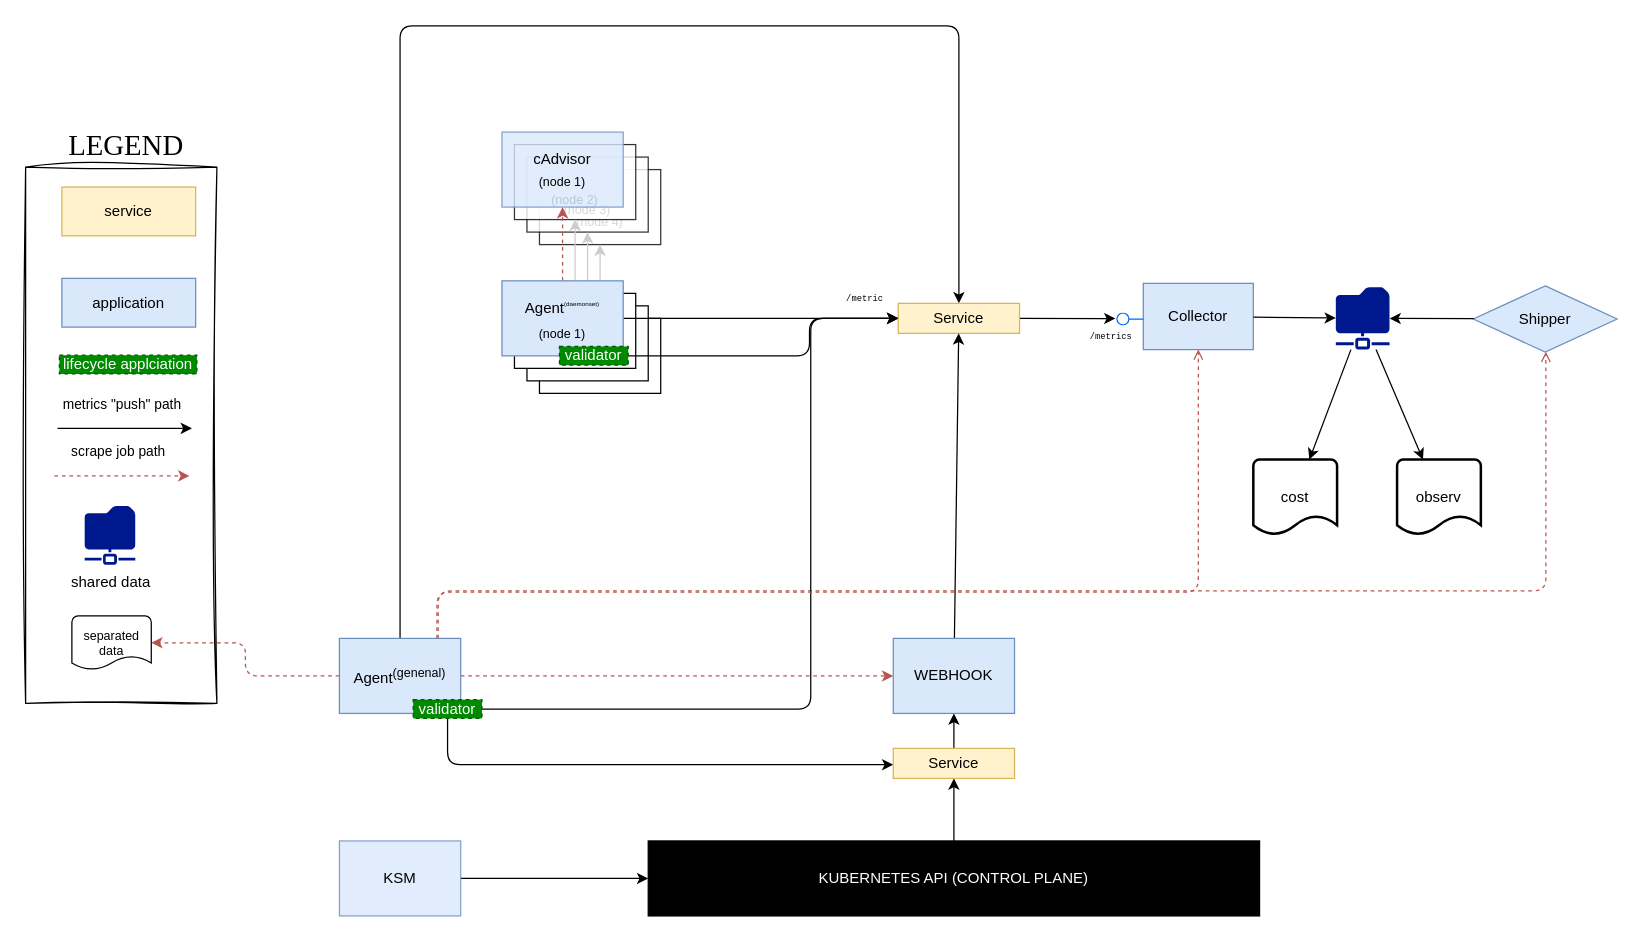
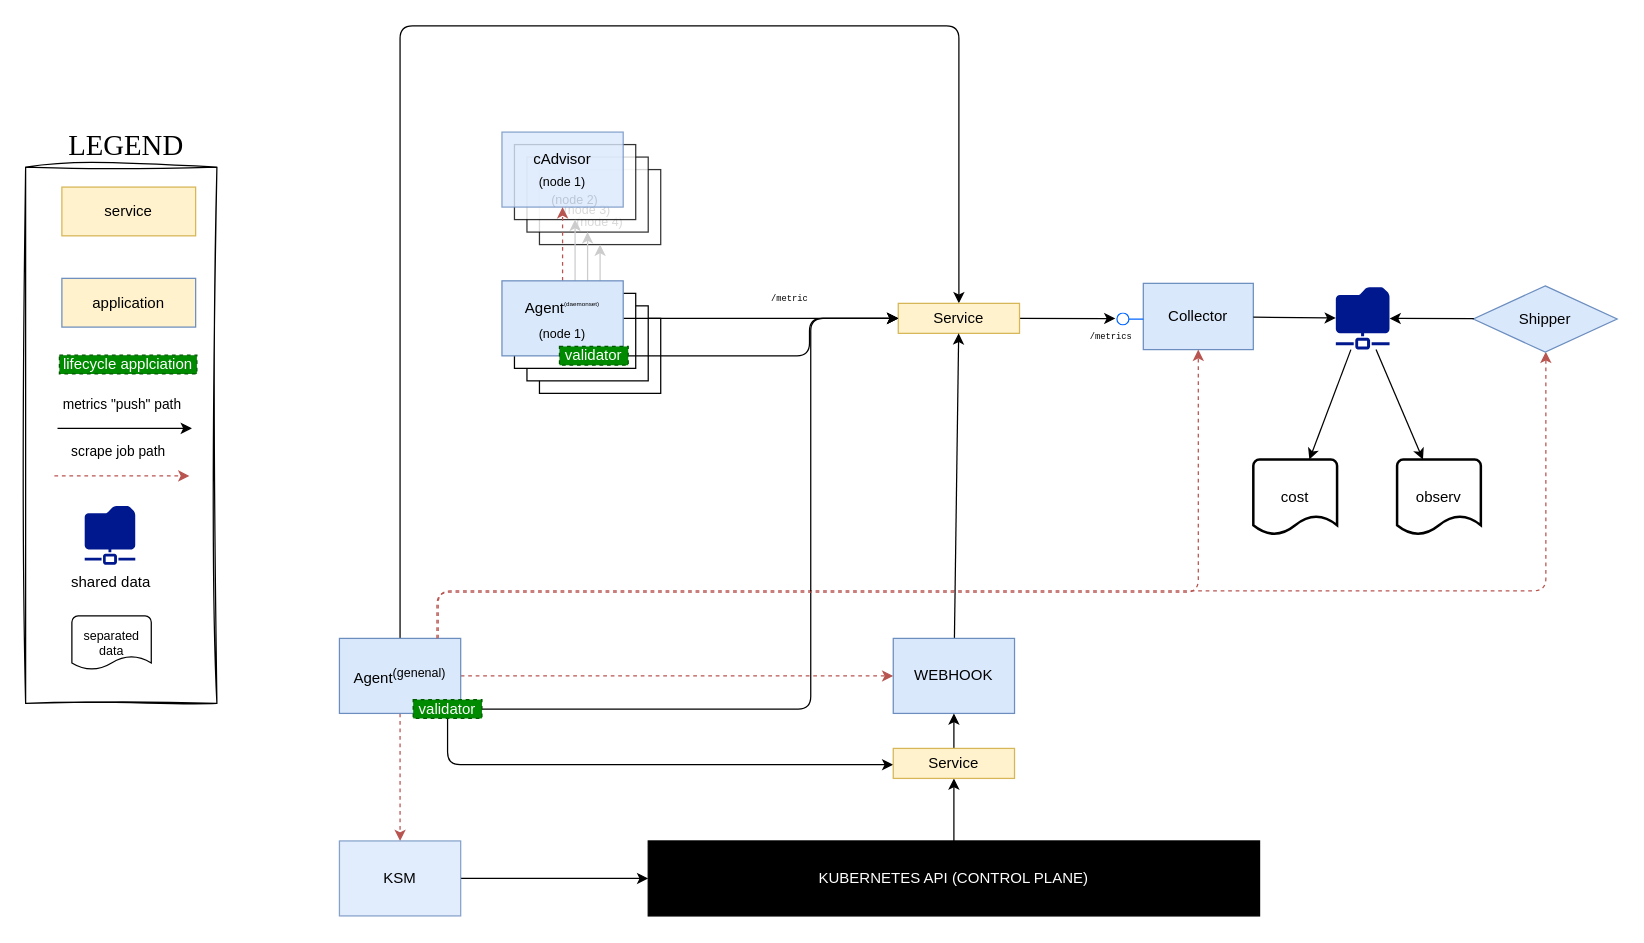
(864, 299) -> (789, 299)
(129, 303) -> (129, 303)
(1198, 356) -> (1198, 359)
(1546, 359) -> (1546, 362)
(245, 663) -> (400, 772)
